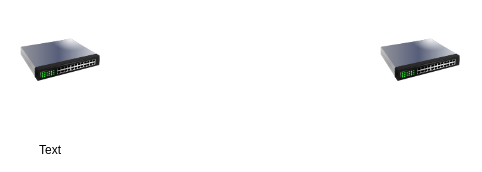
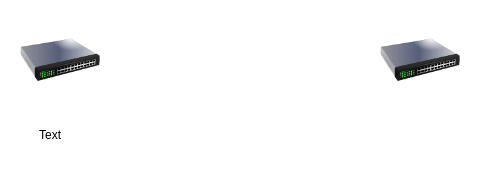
(51, 151) -> (51, 136)
